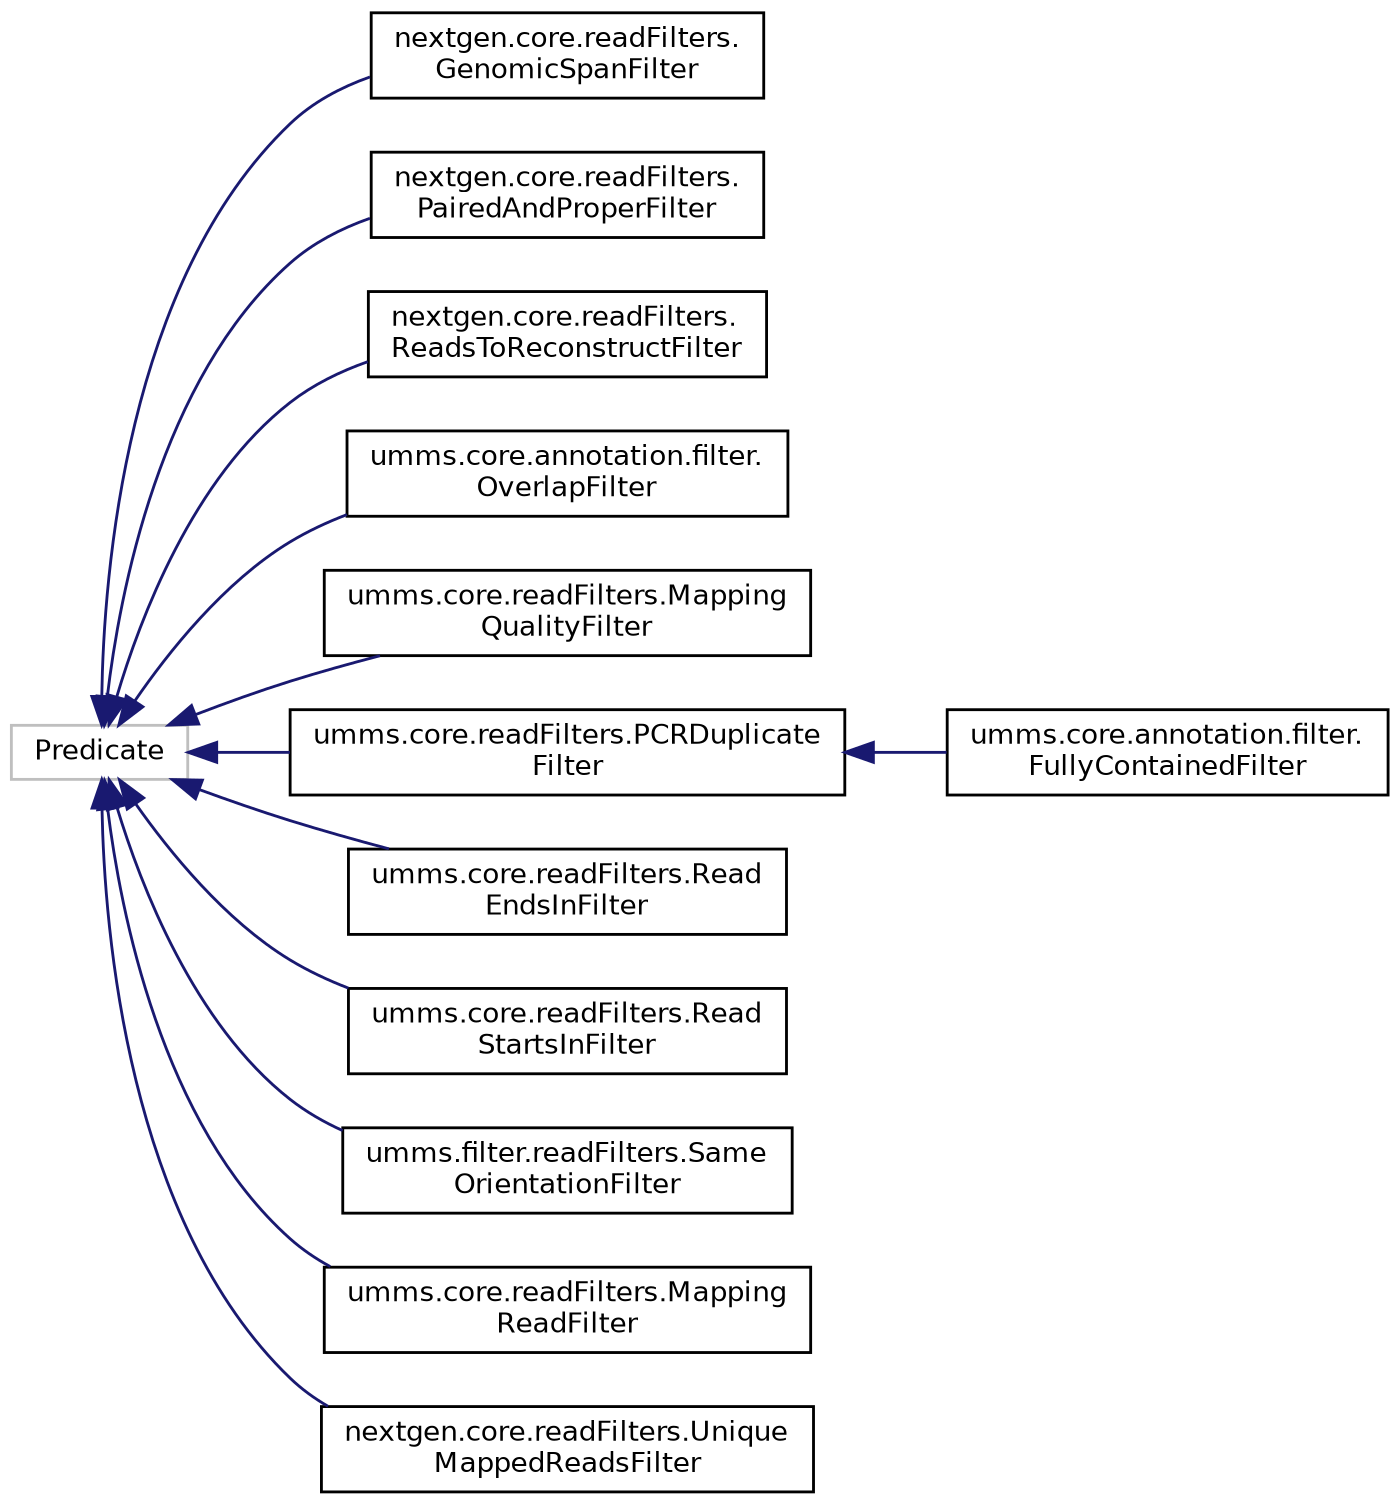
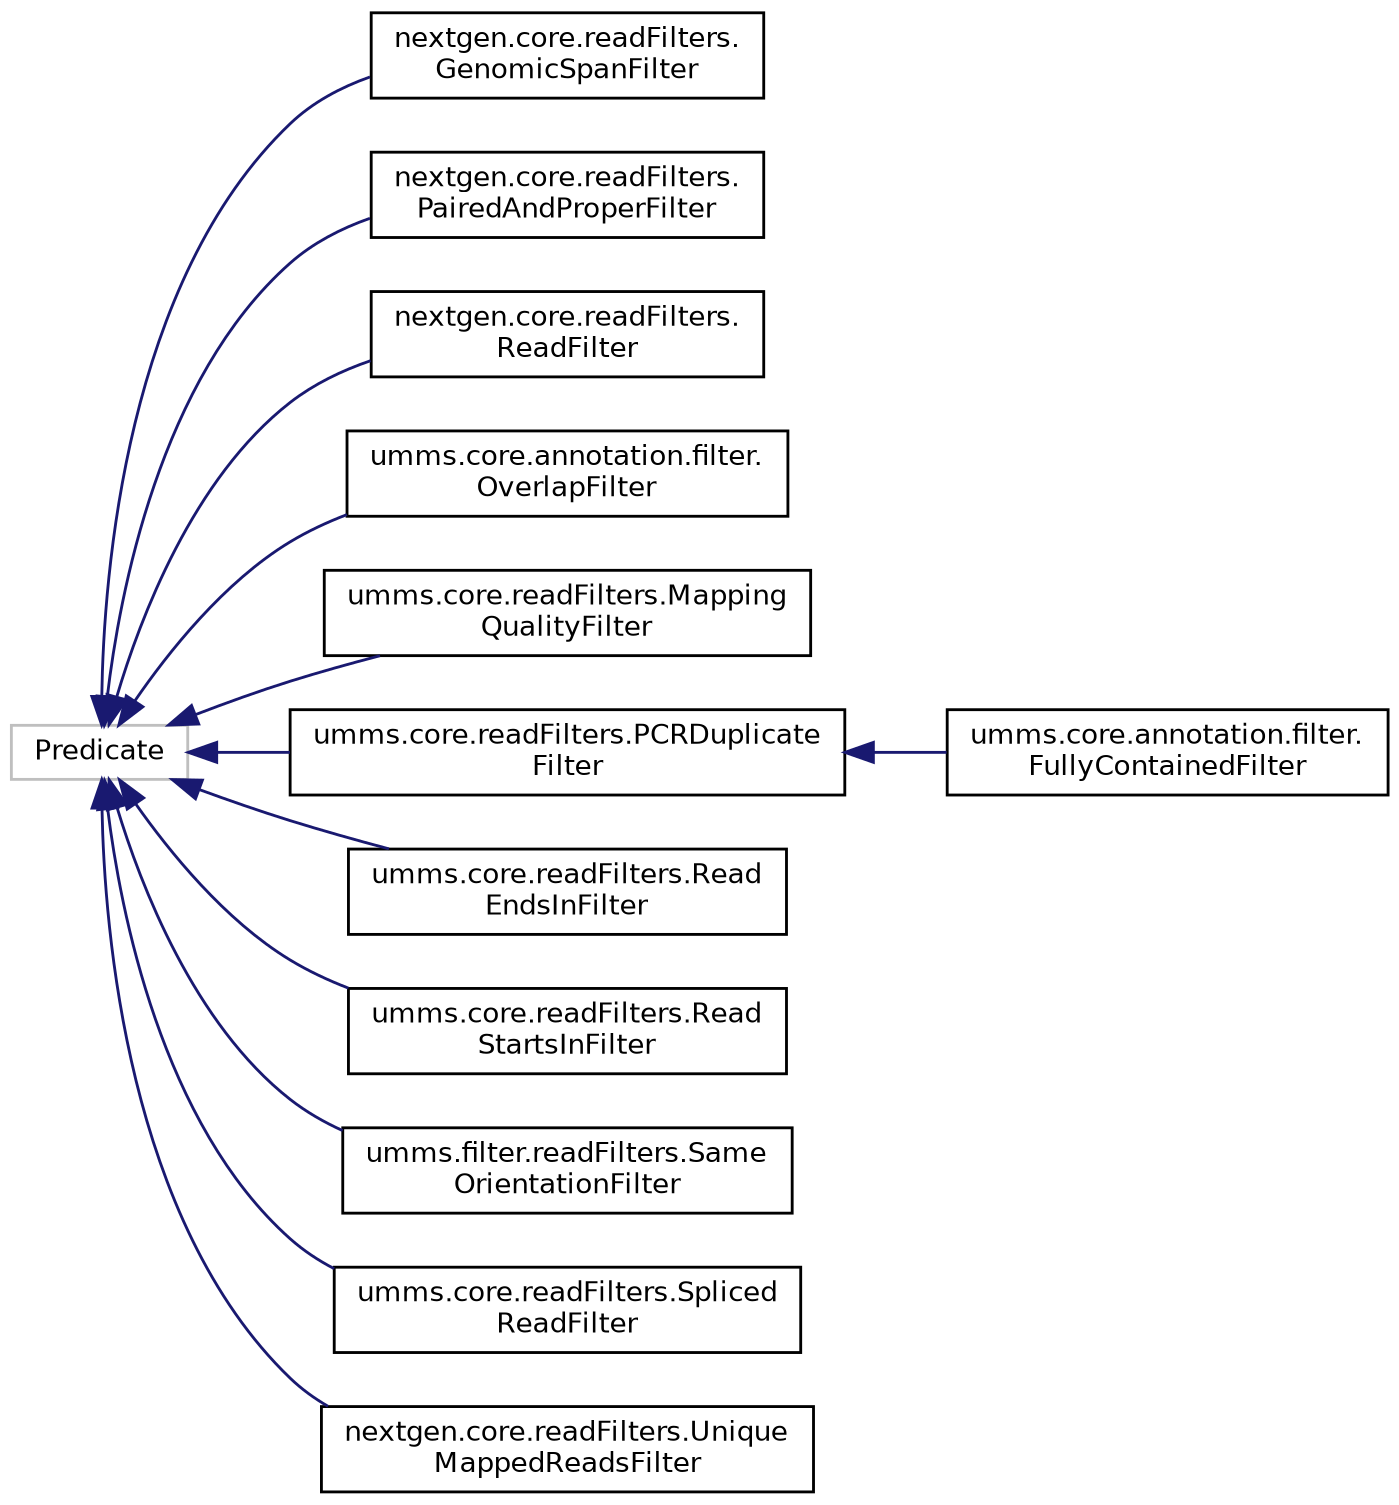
(567, 334) -> (567, 334)
(567, 1310) -> (567, 1310)
